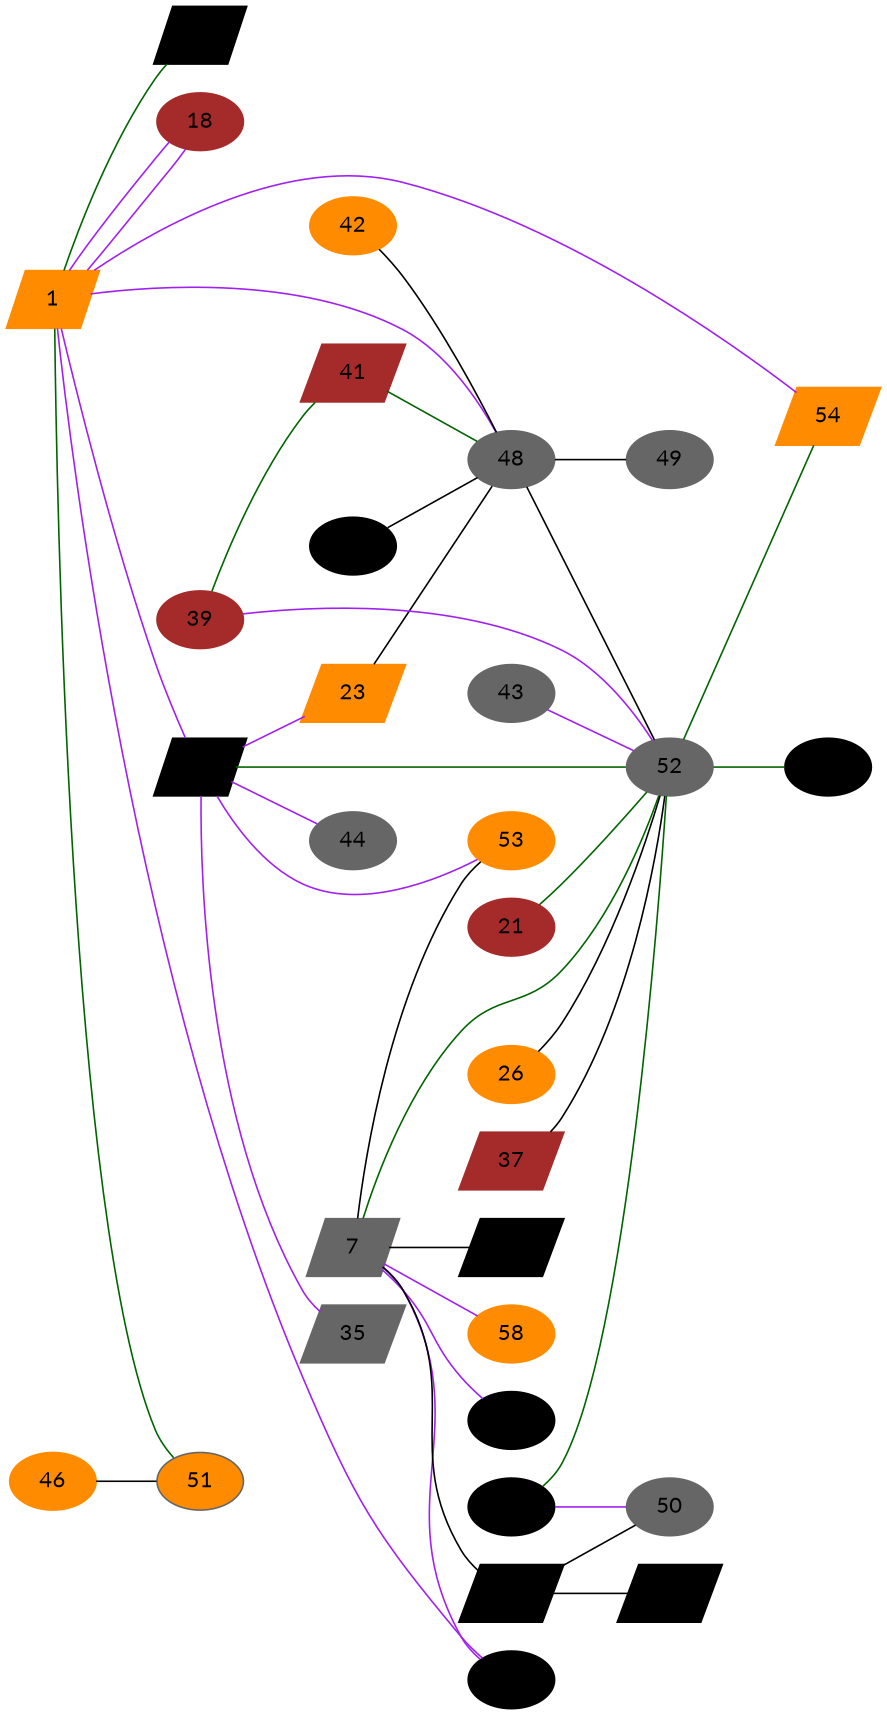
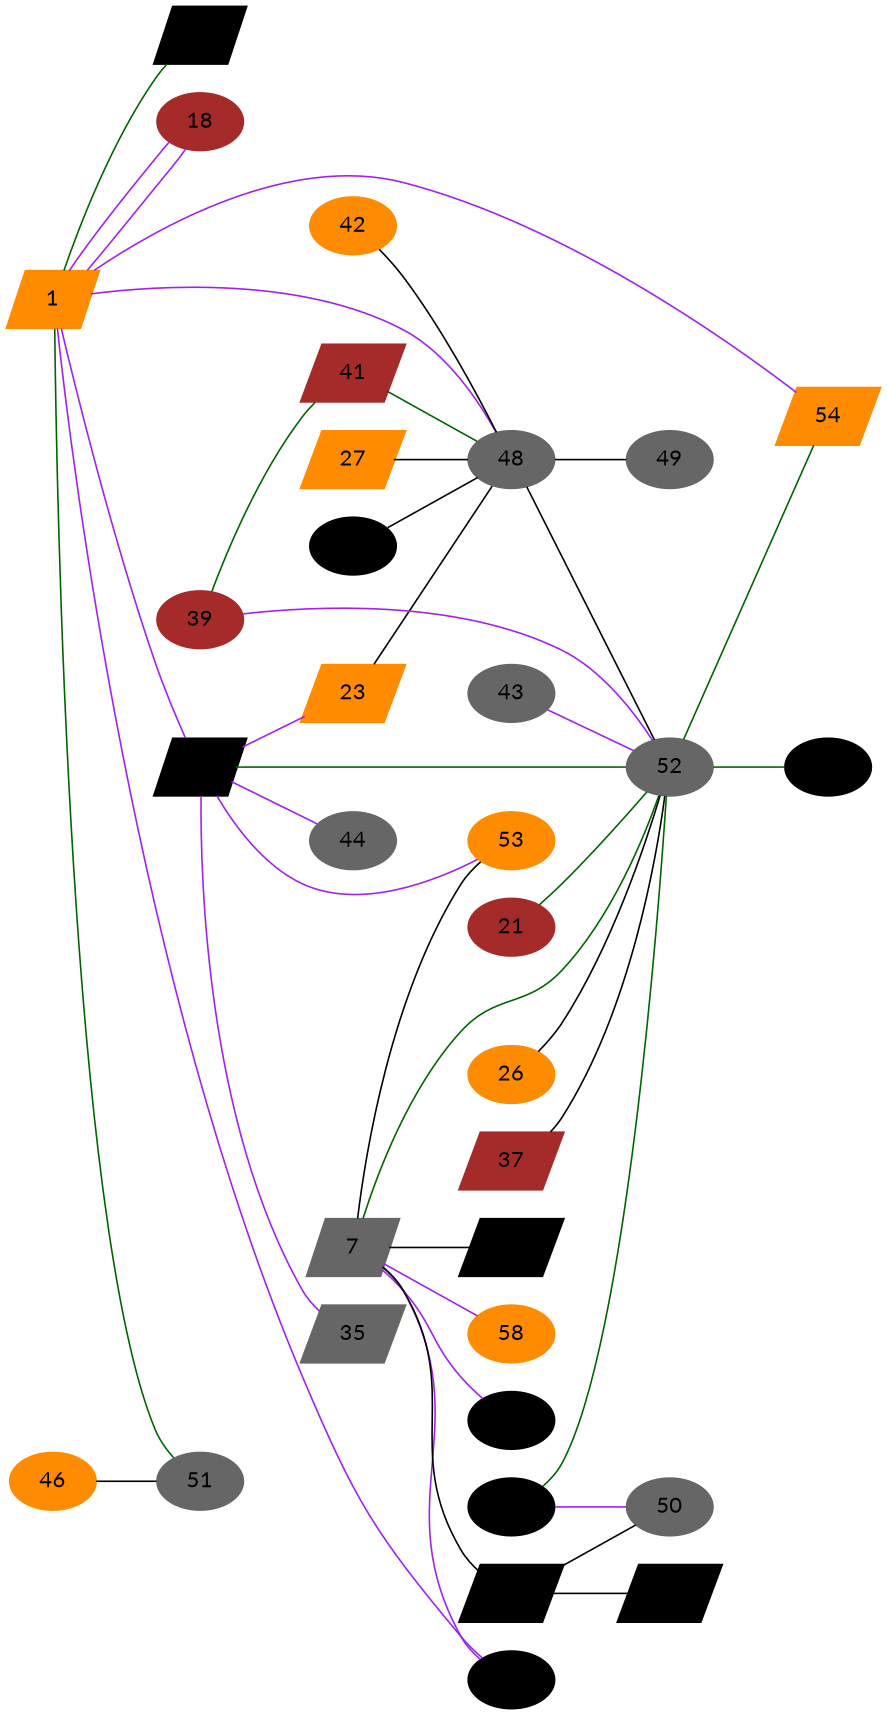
none -> (353, 460)
(200, 1481) -> (200, 1481)
